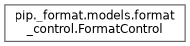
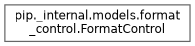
(95, 23) -> (97, 23)
